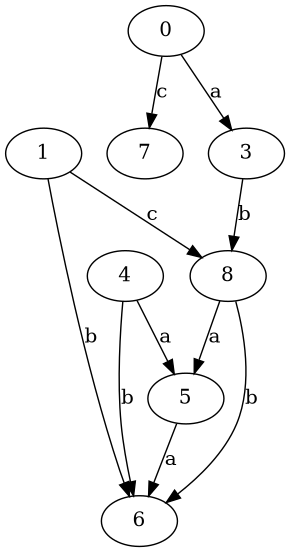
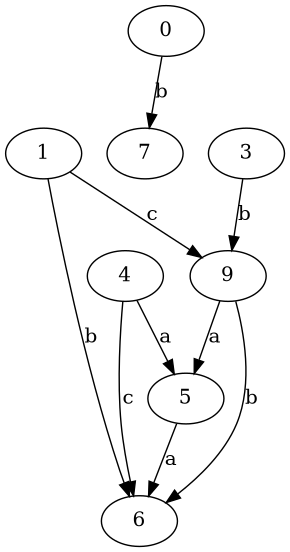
(203, 87) -> none
(162, 92) -> (162, 92)
(228, 276) -> (228, 276)
(128, 399) -> (128, 399)
